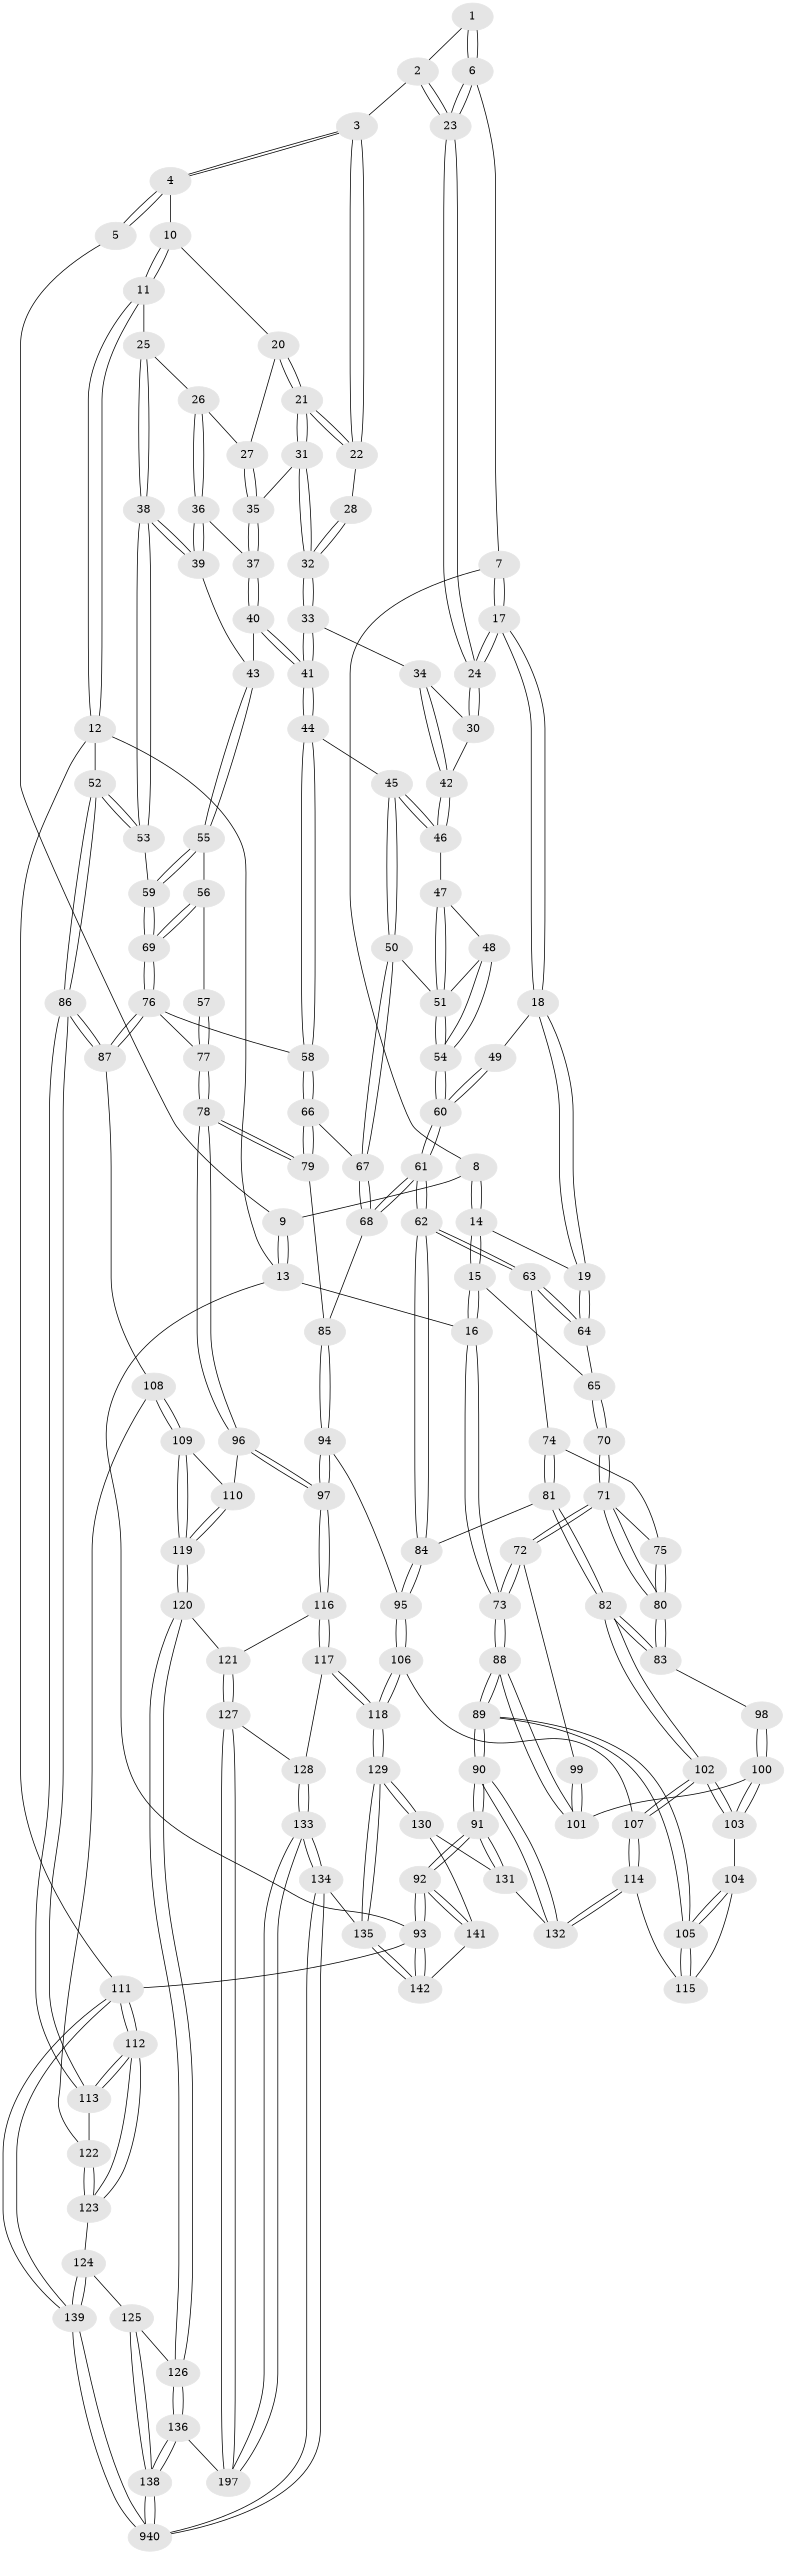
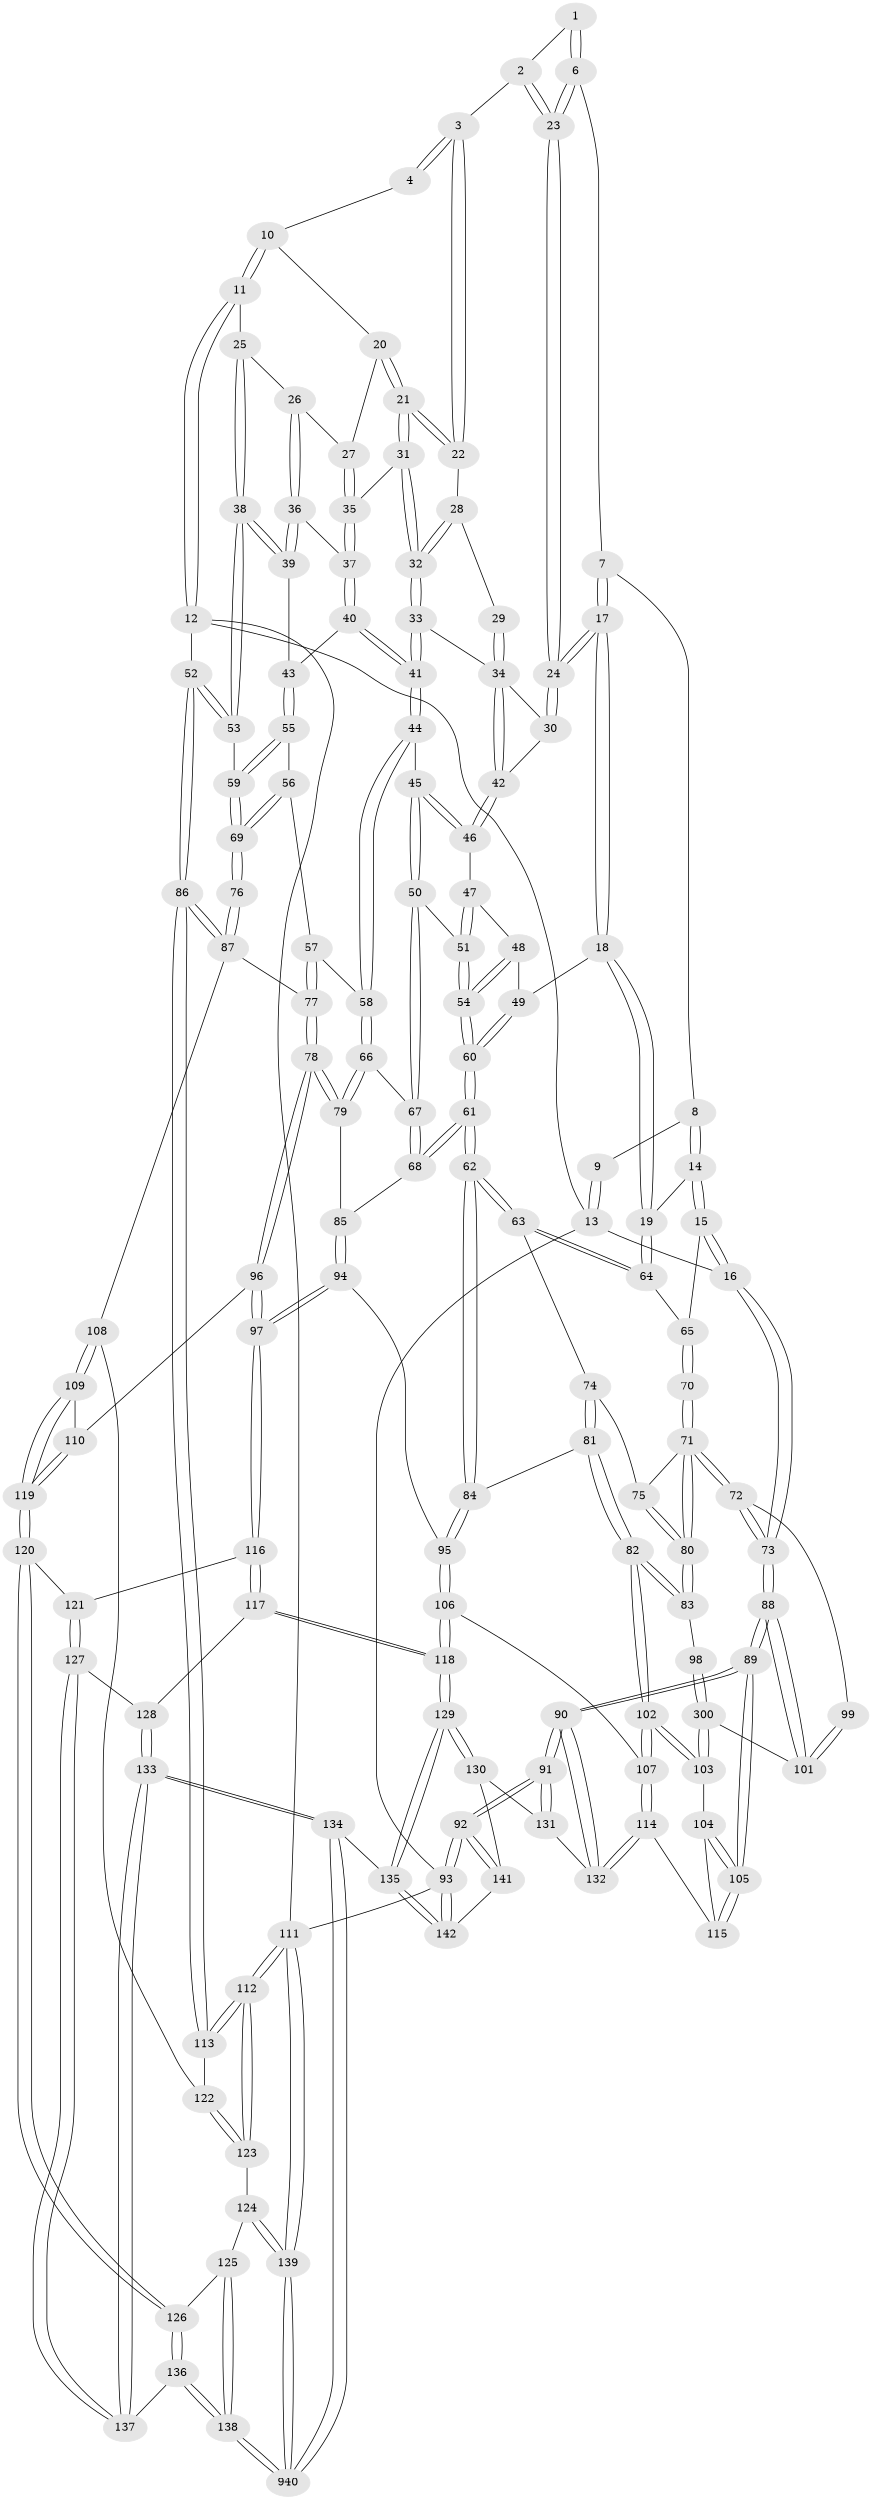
(116, 236) -> none
none -> (499, 620)
(465, 976) -> (519, 976)
(176, 1030) -> (270, 976)
(227, 1034) -> (339, 976)
(762, 1770) -> (704, 1716)
(228, 2483) -> (125, 2428)
